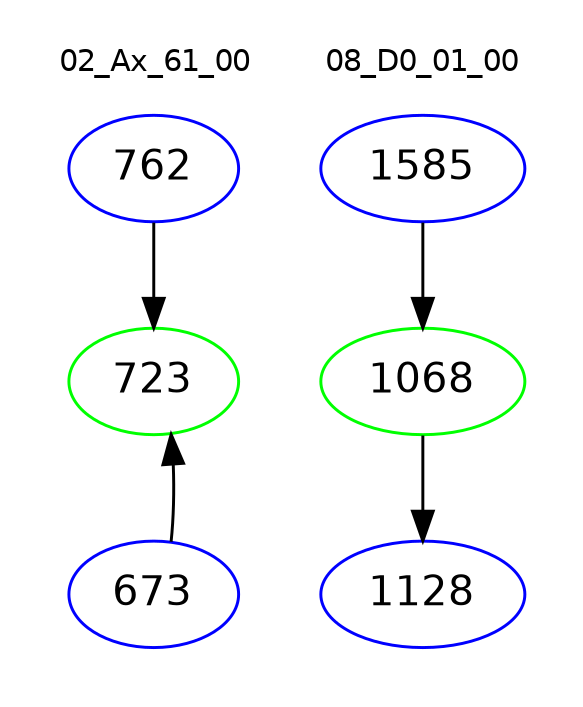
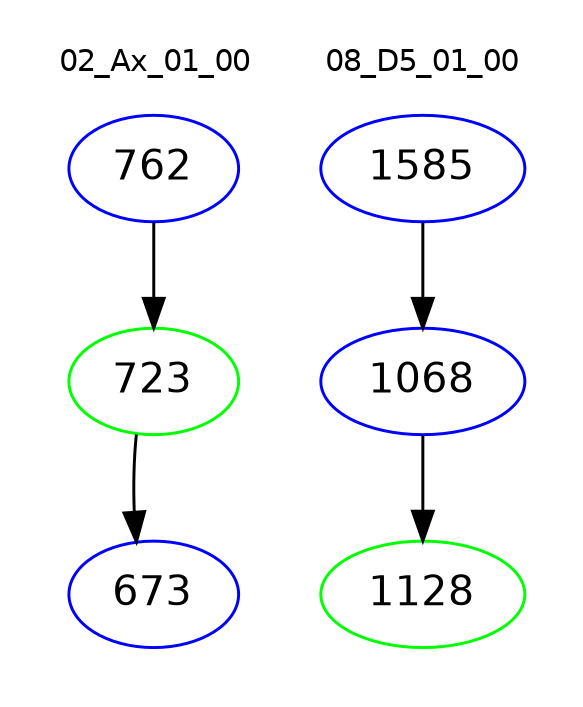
(155, 64) -> (155, 64)
(423, 64) -> (423, 64)
(423, 381) -> (423, 381)
(174, 503) -> (134, 473)
(423, 594) -> (423, 594)
